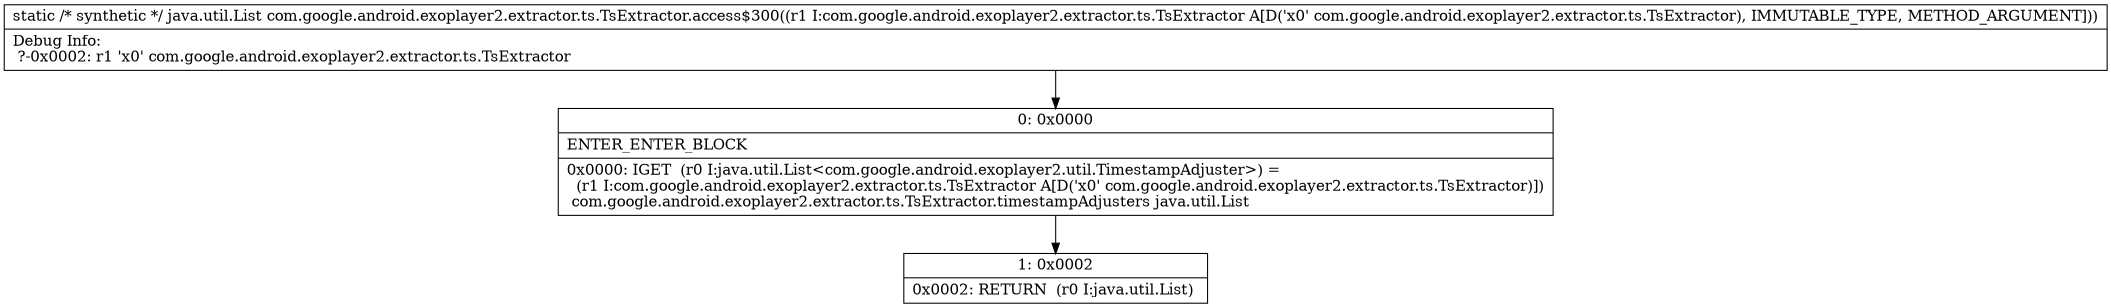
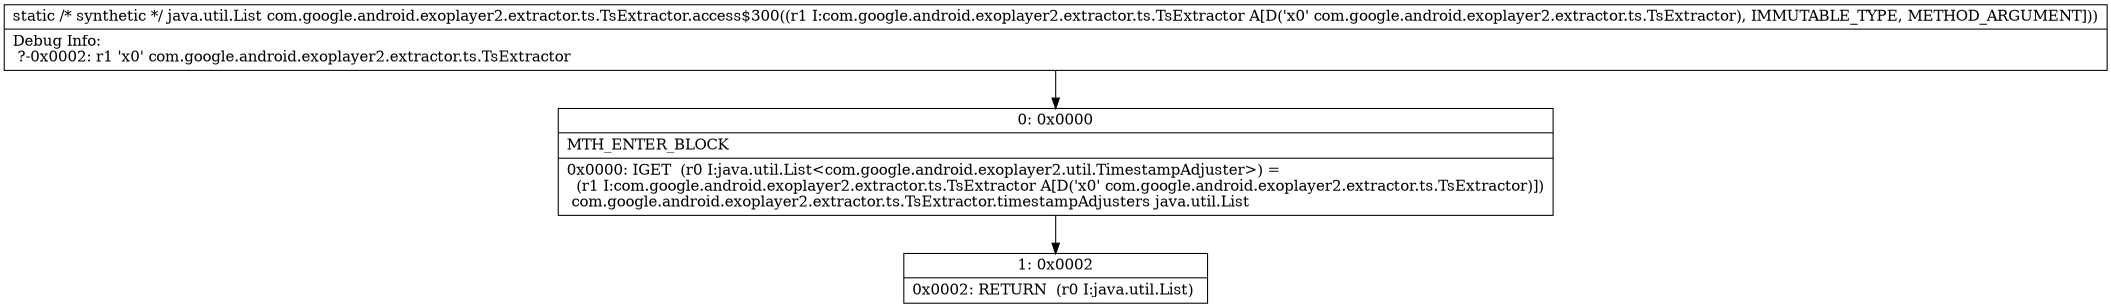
(657, 145) -> (648, 145)
